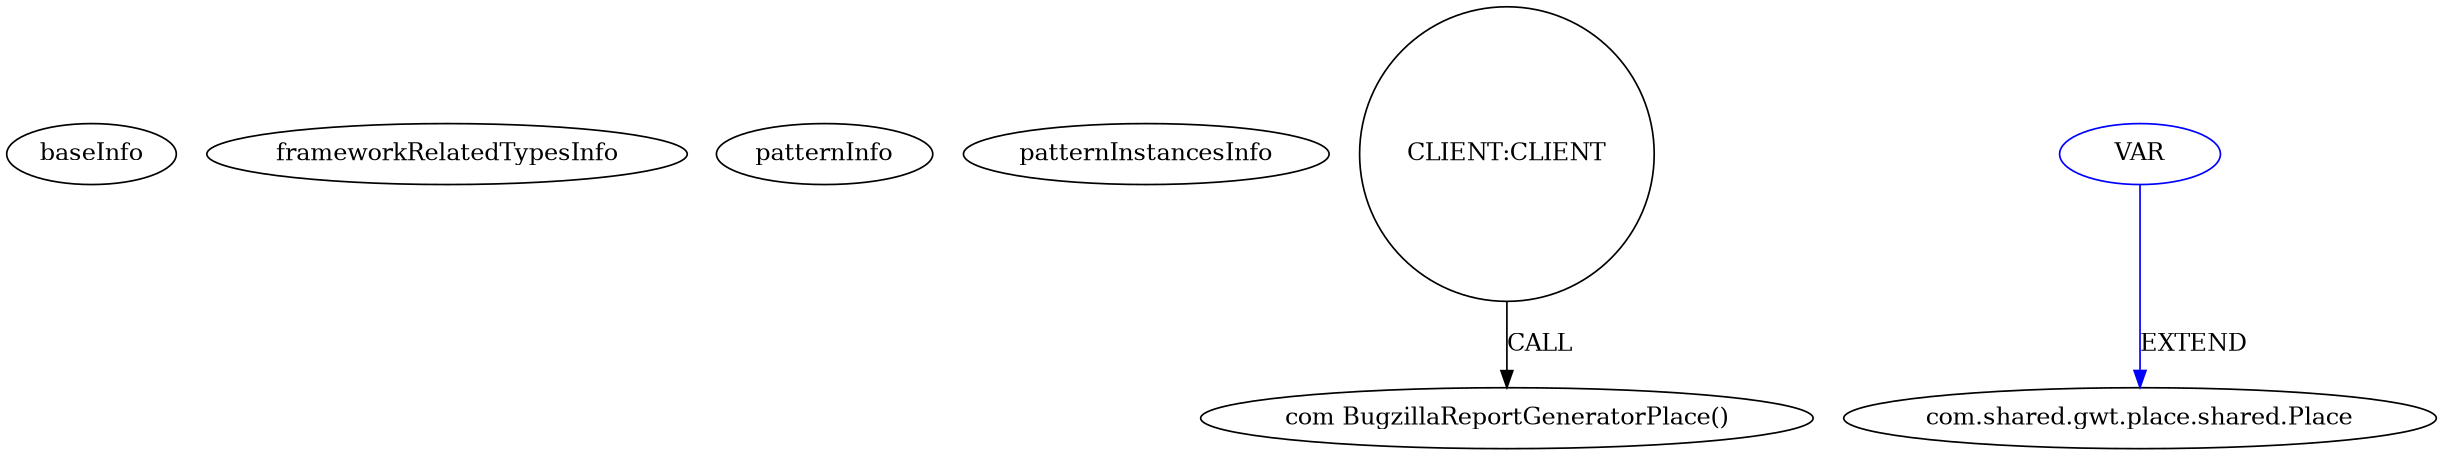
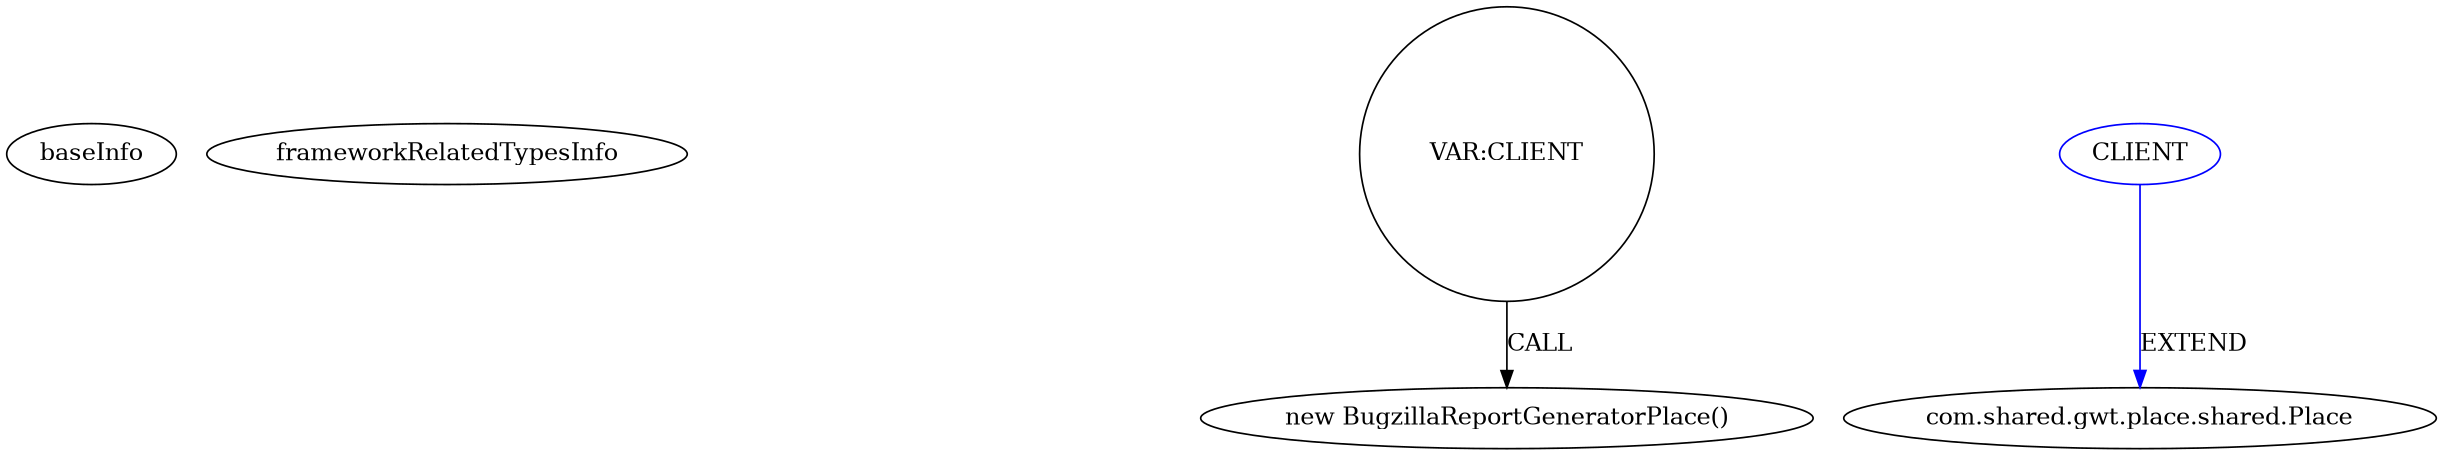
(825, 154) -> none
(1146, 154) -> none
(1507, 154) -> (1507, 154)
(2140, 154) -> (2140, 154)
(1507, 418) -> (1507, 418)
